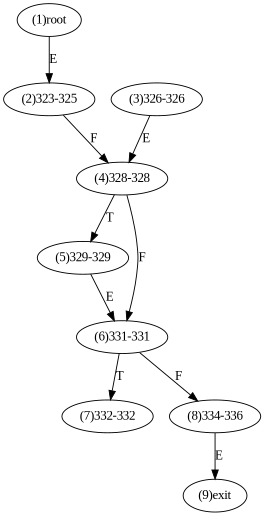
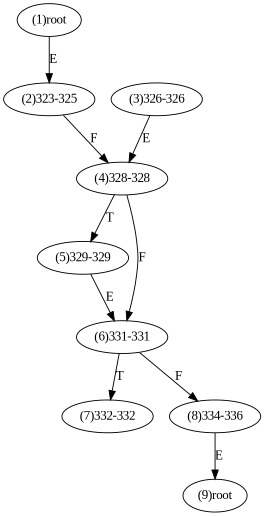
(215, 496) -> (215, 496)
